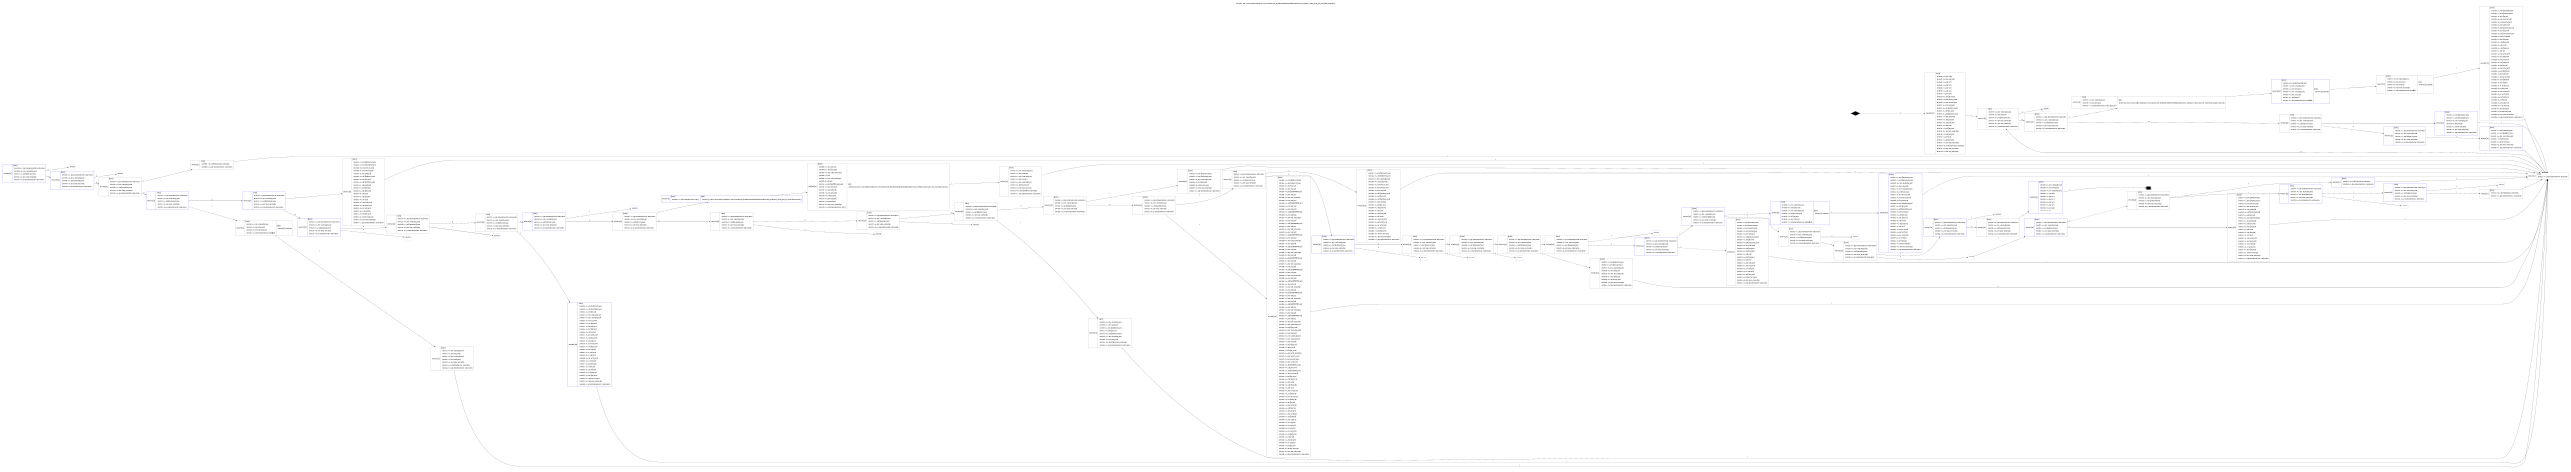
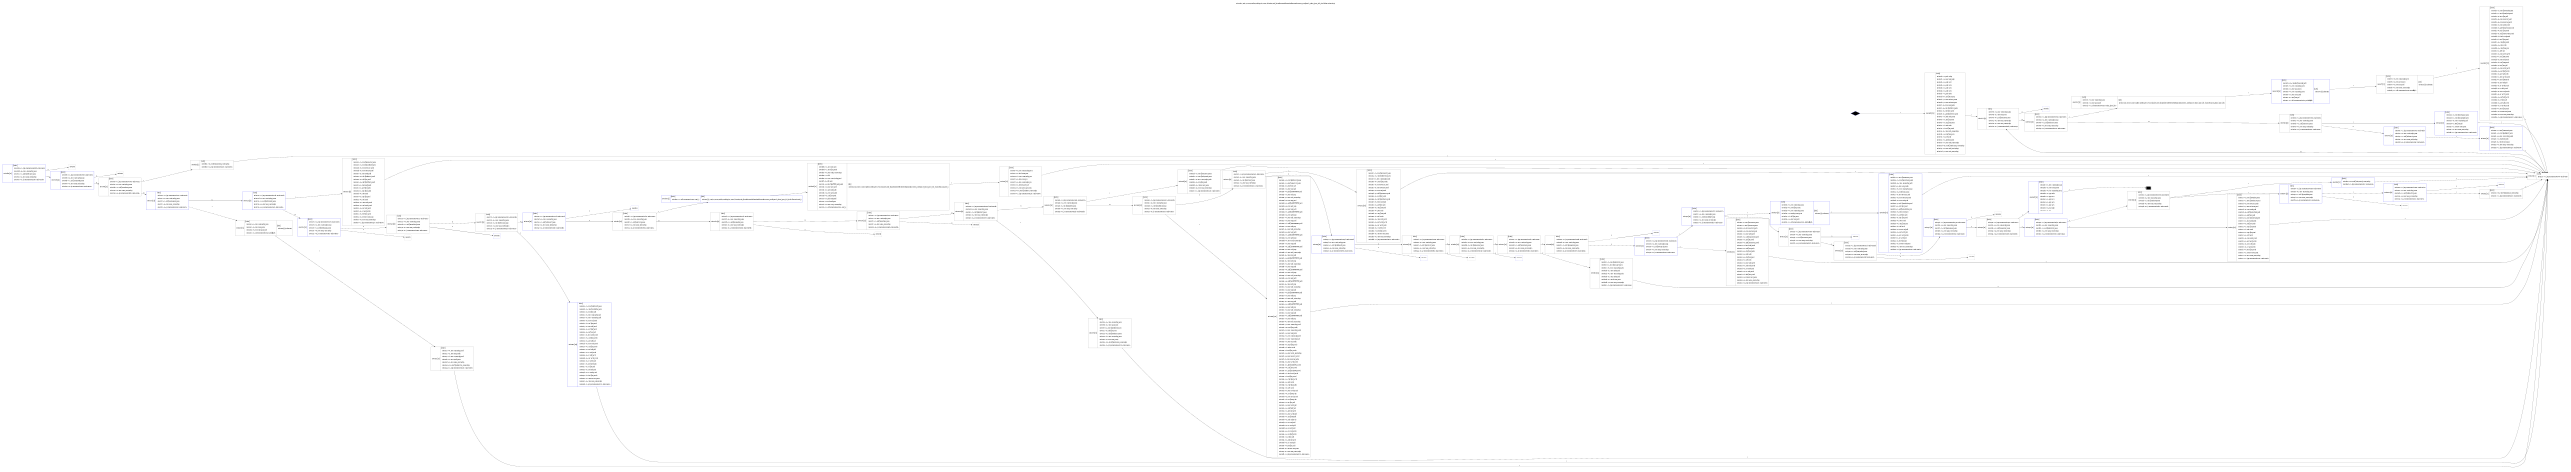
(2000, 247) -> (2022, 228)
